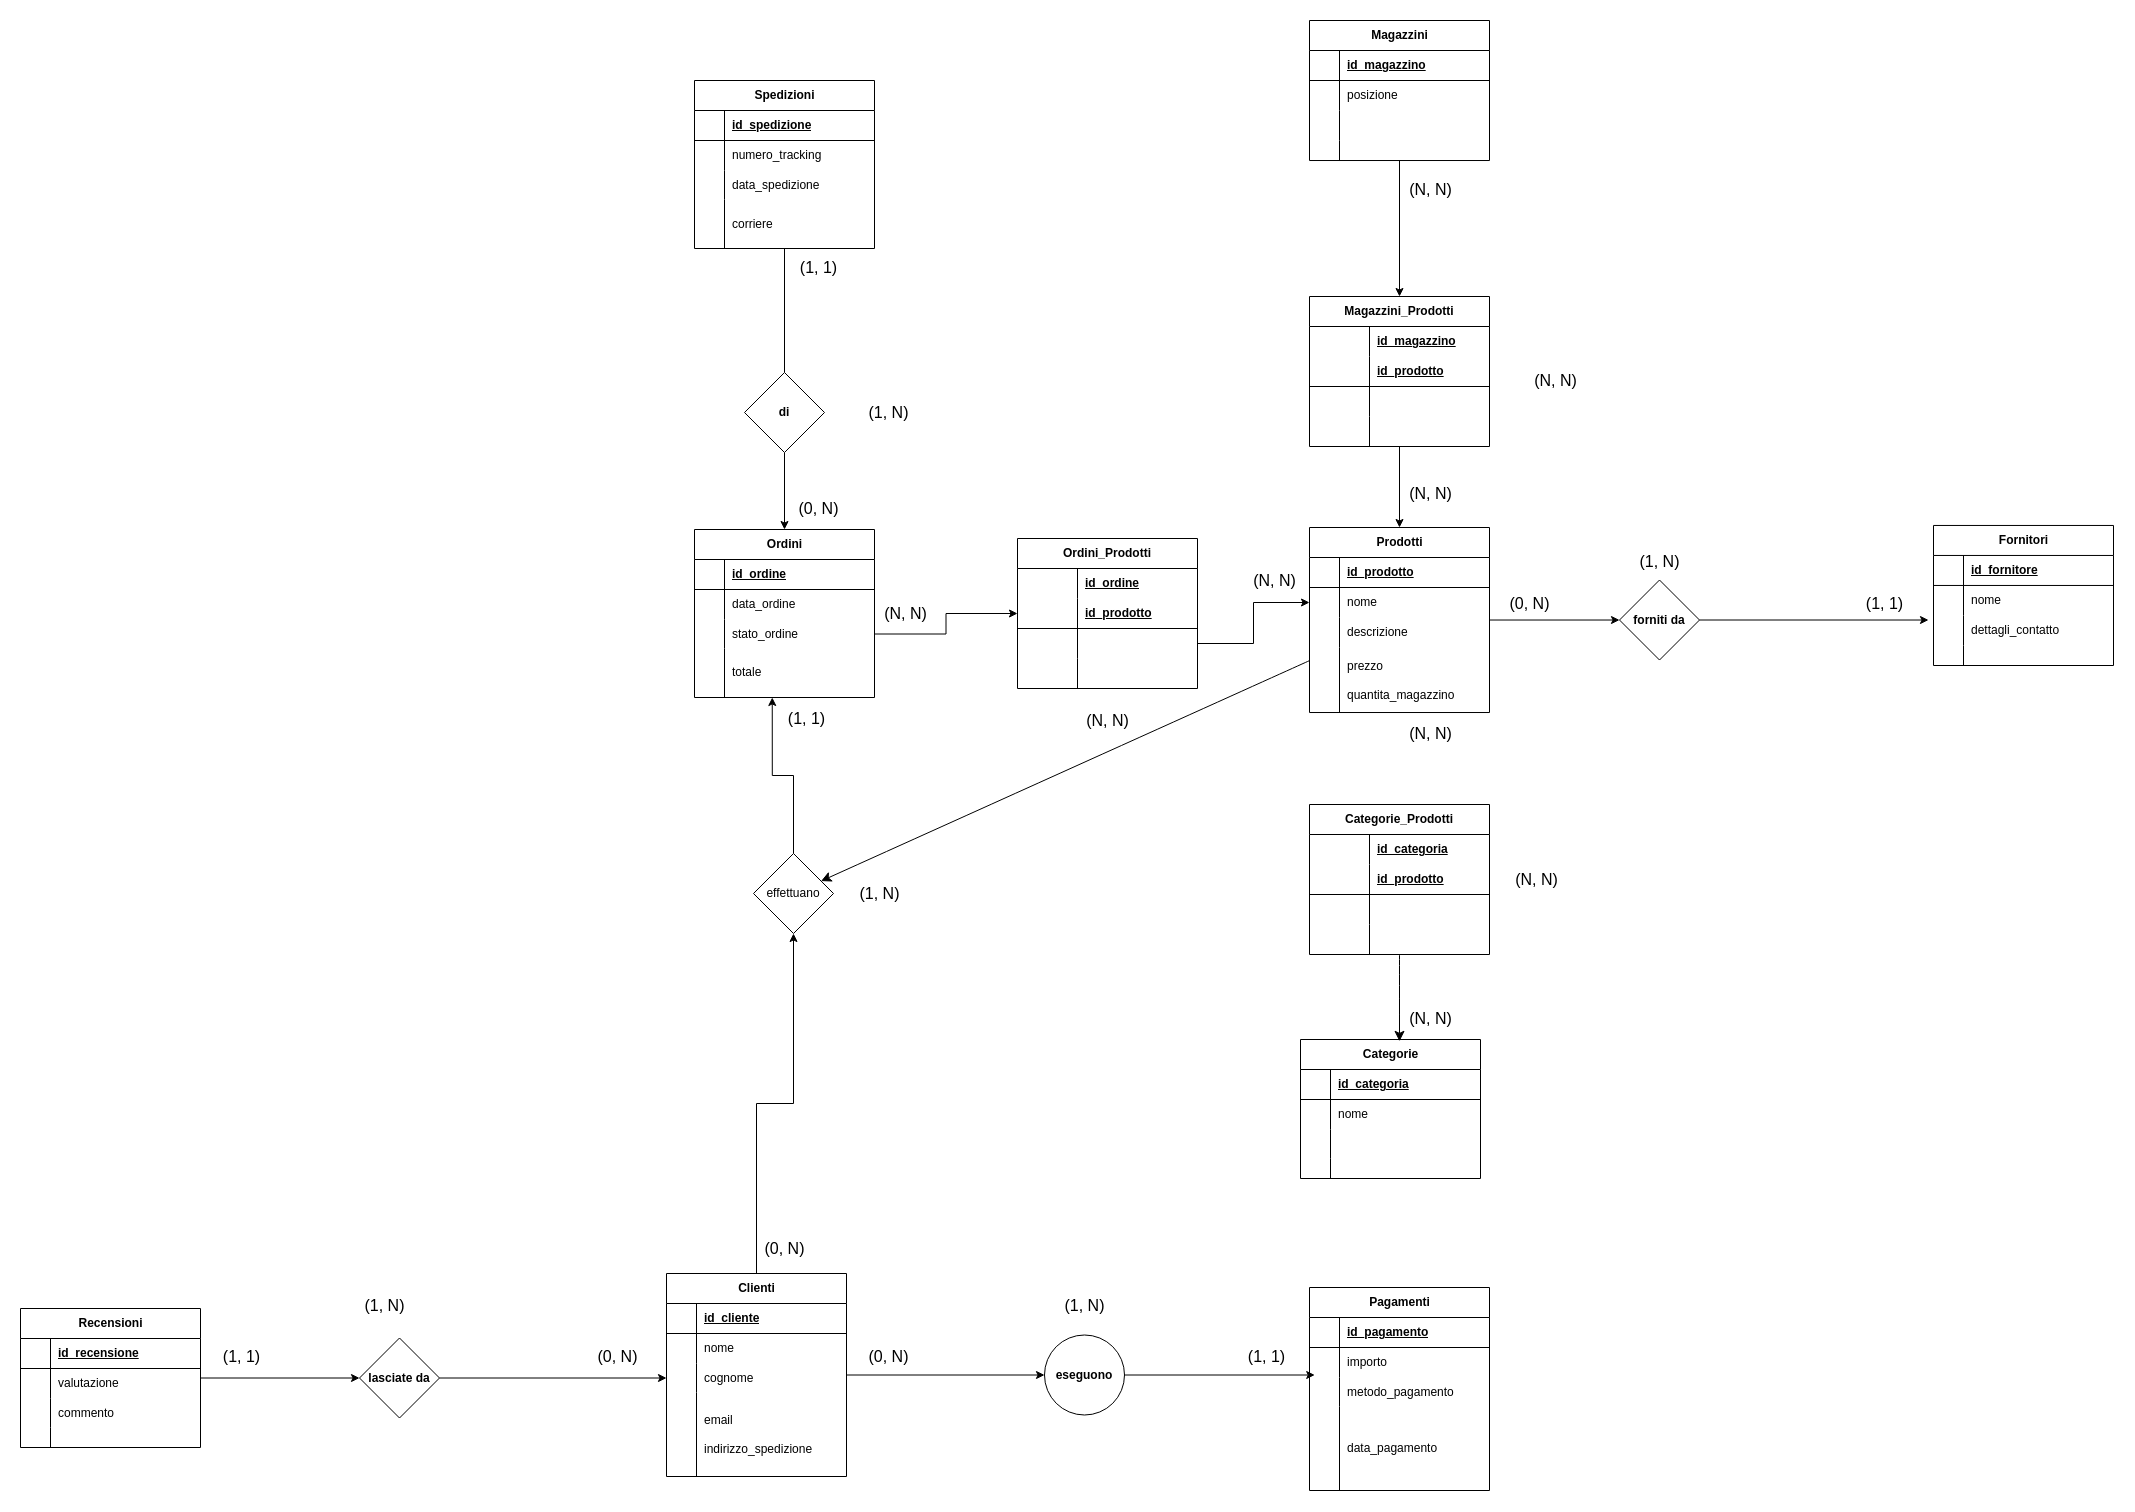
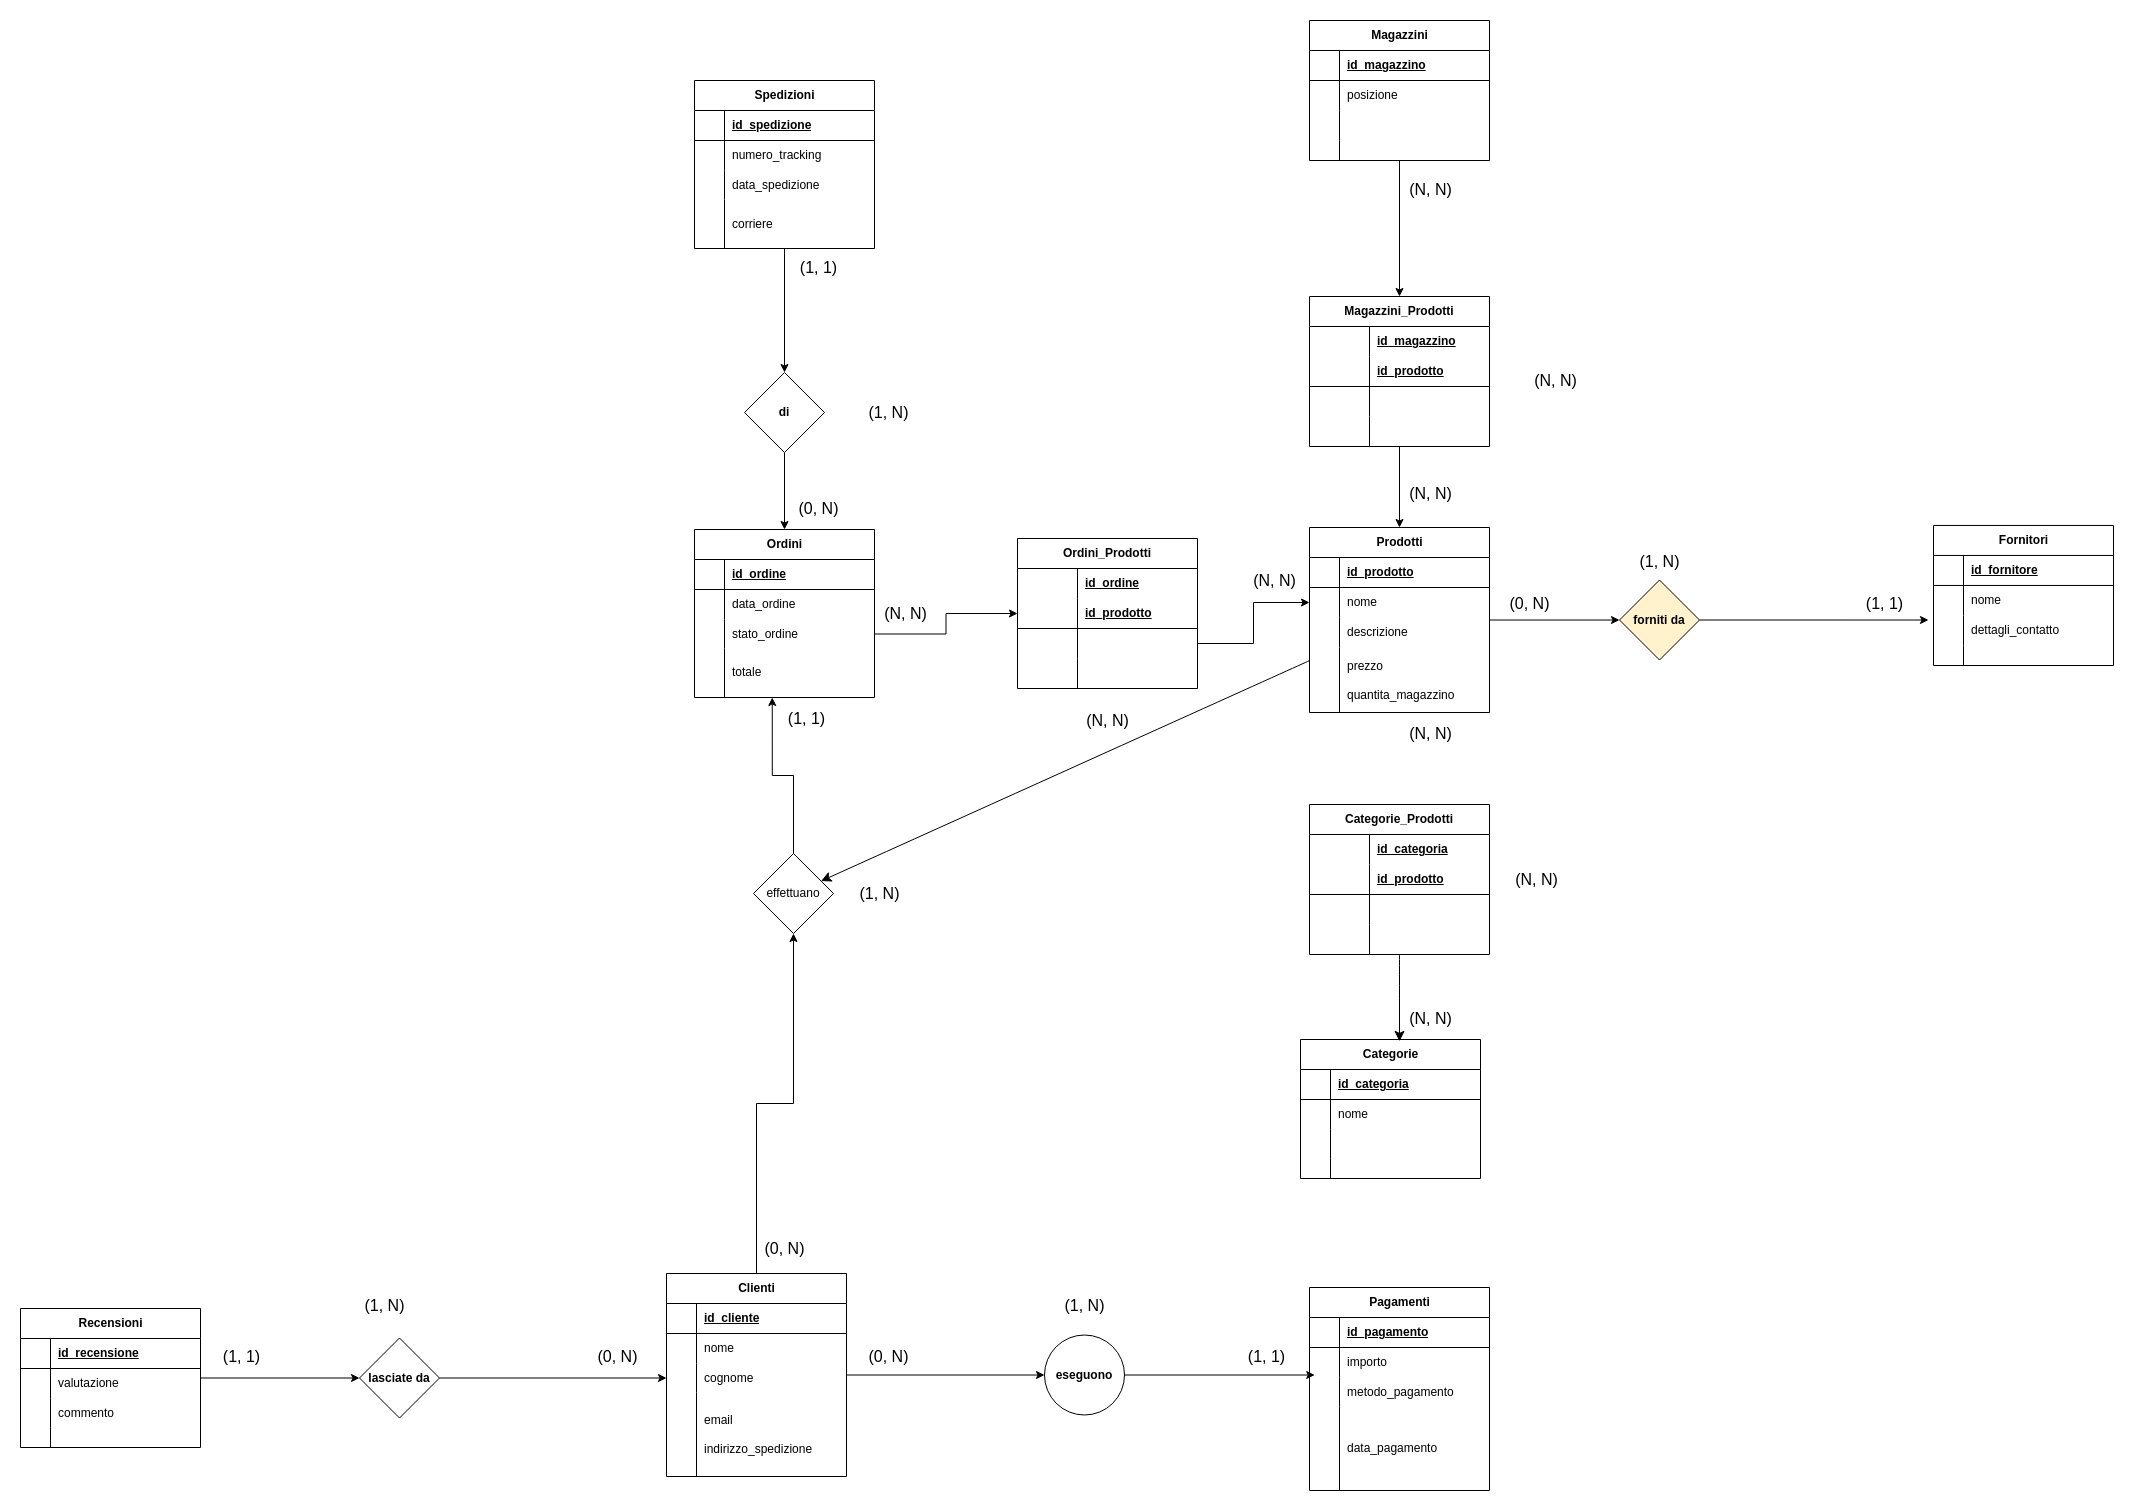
(785, 367) -> (785, 364)
(1660, 620) -> (1660, 620)
